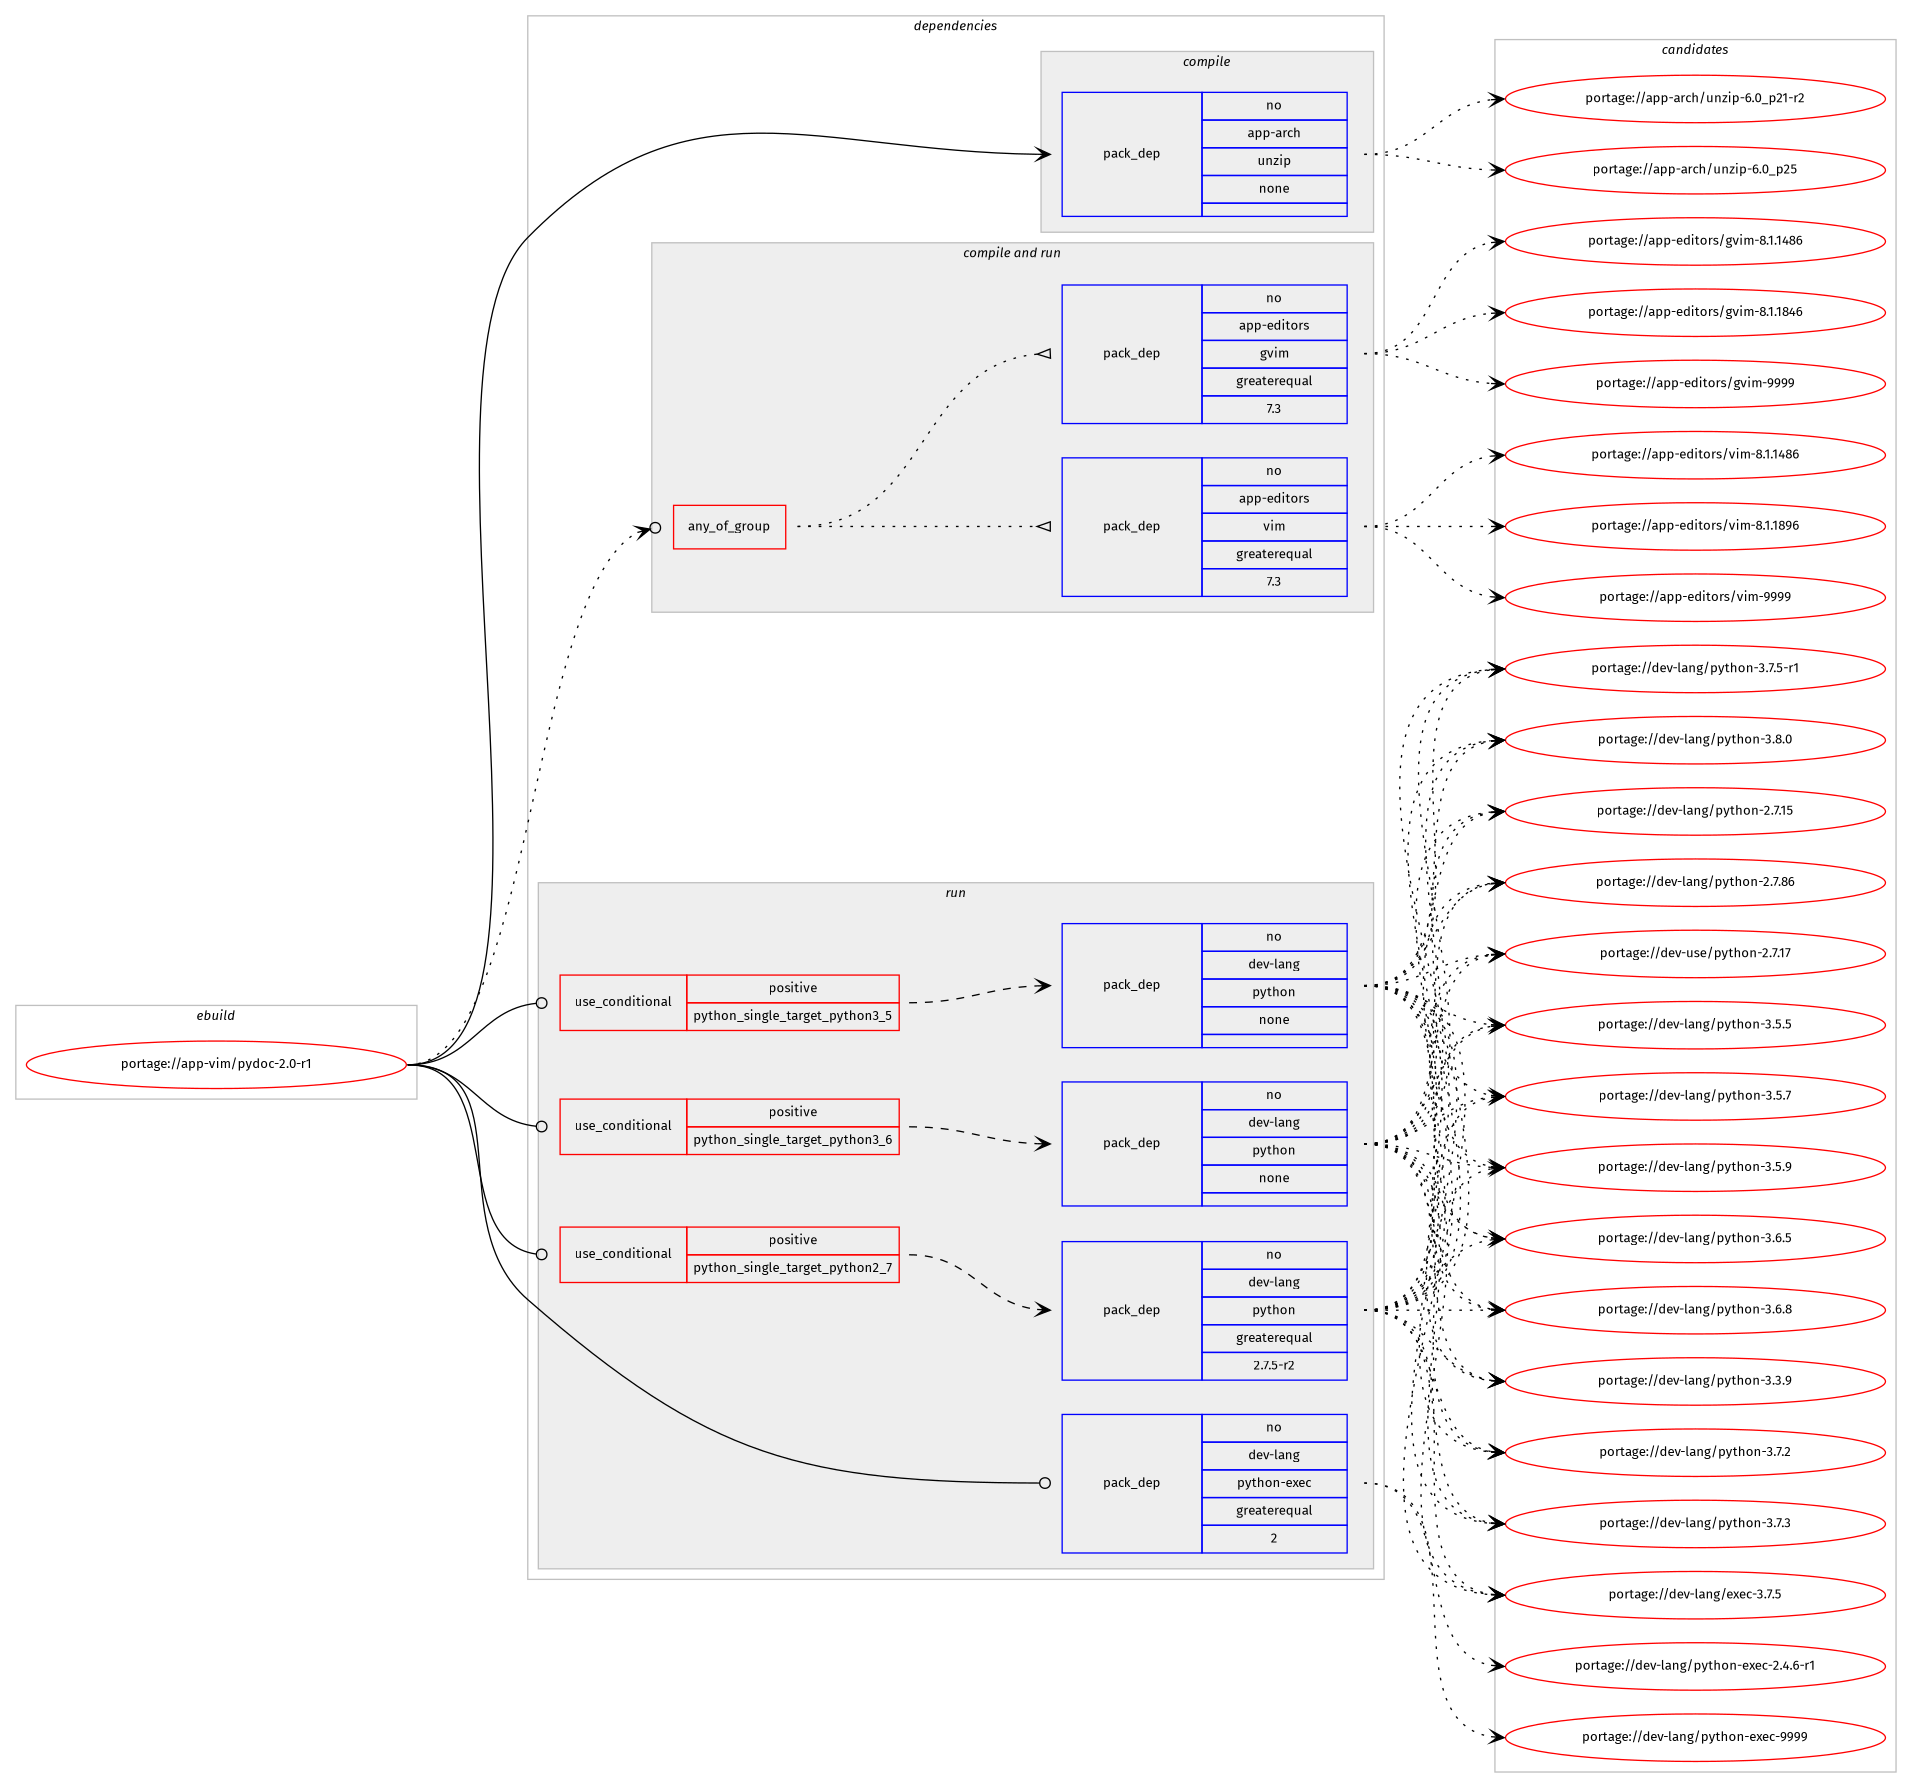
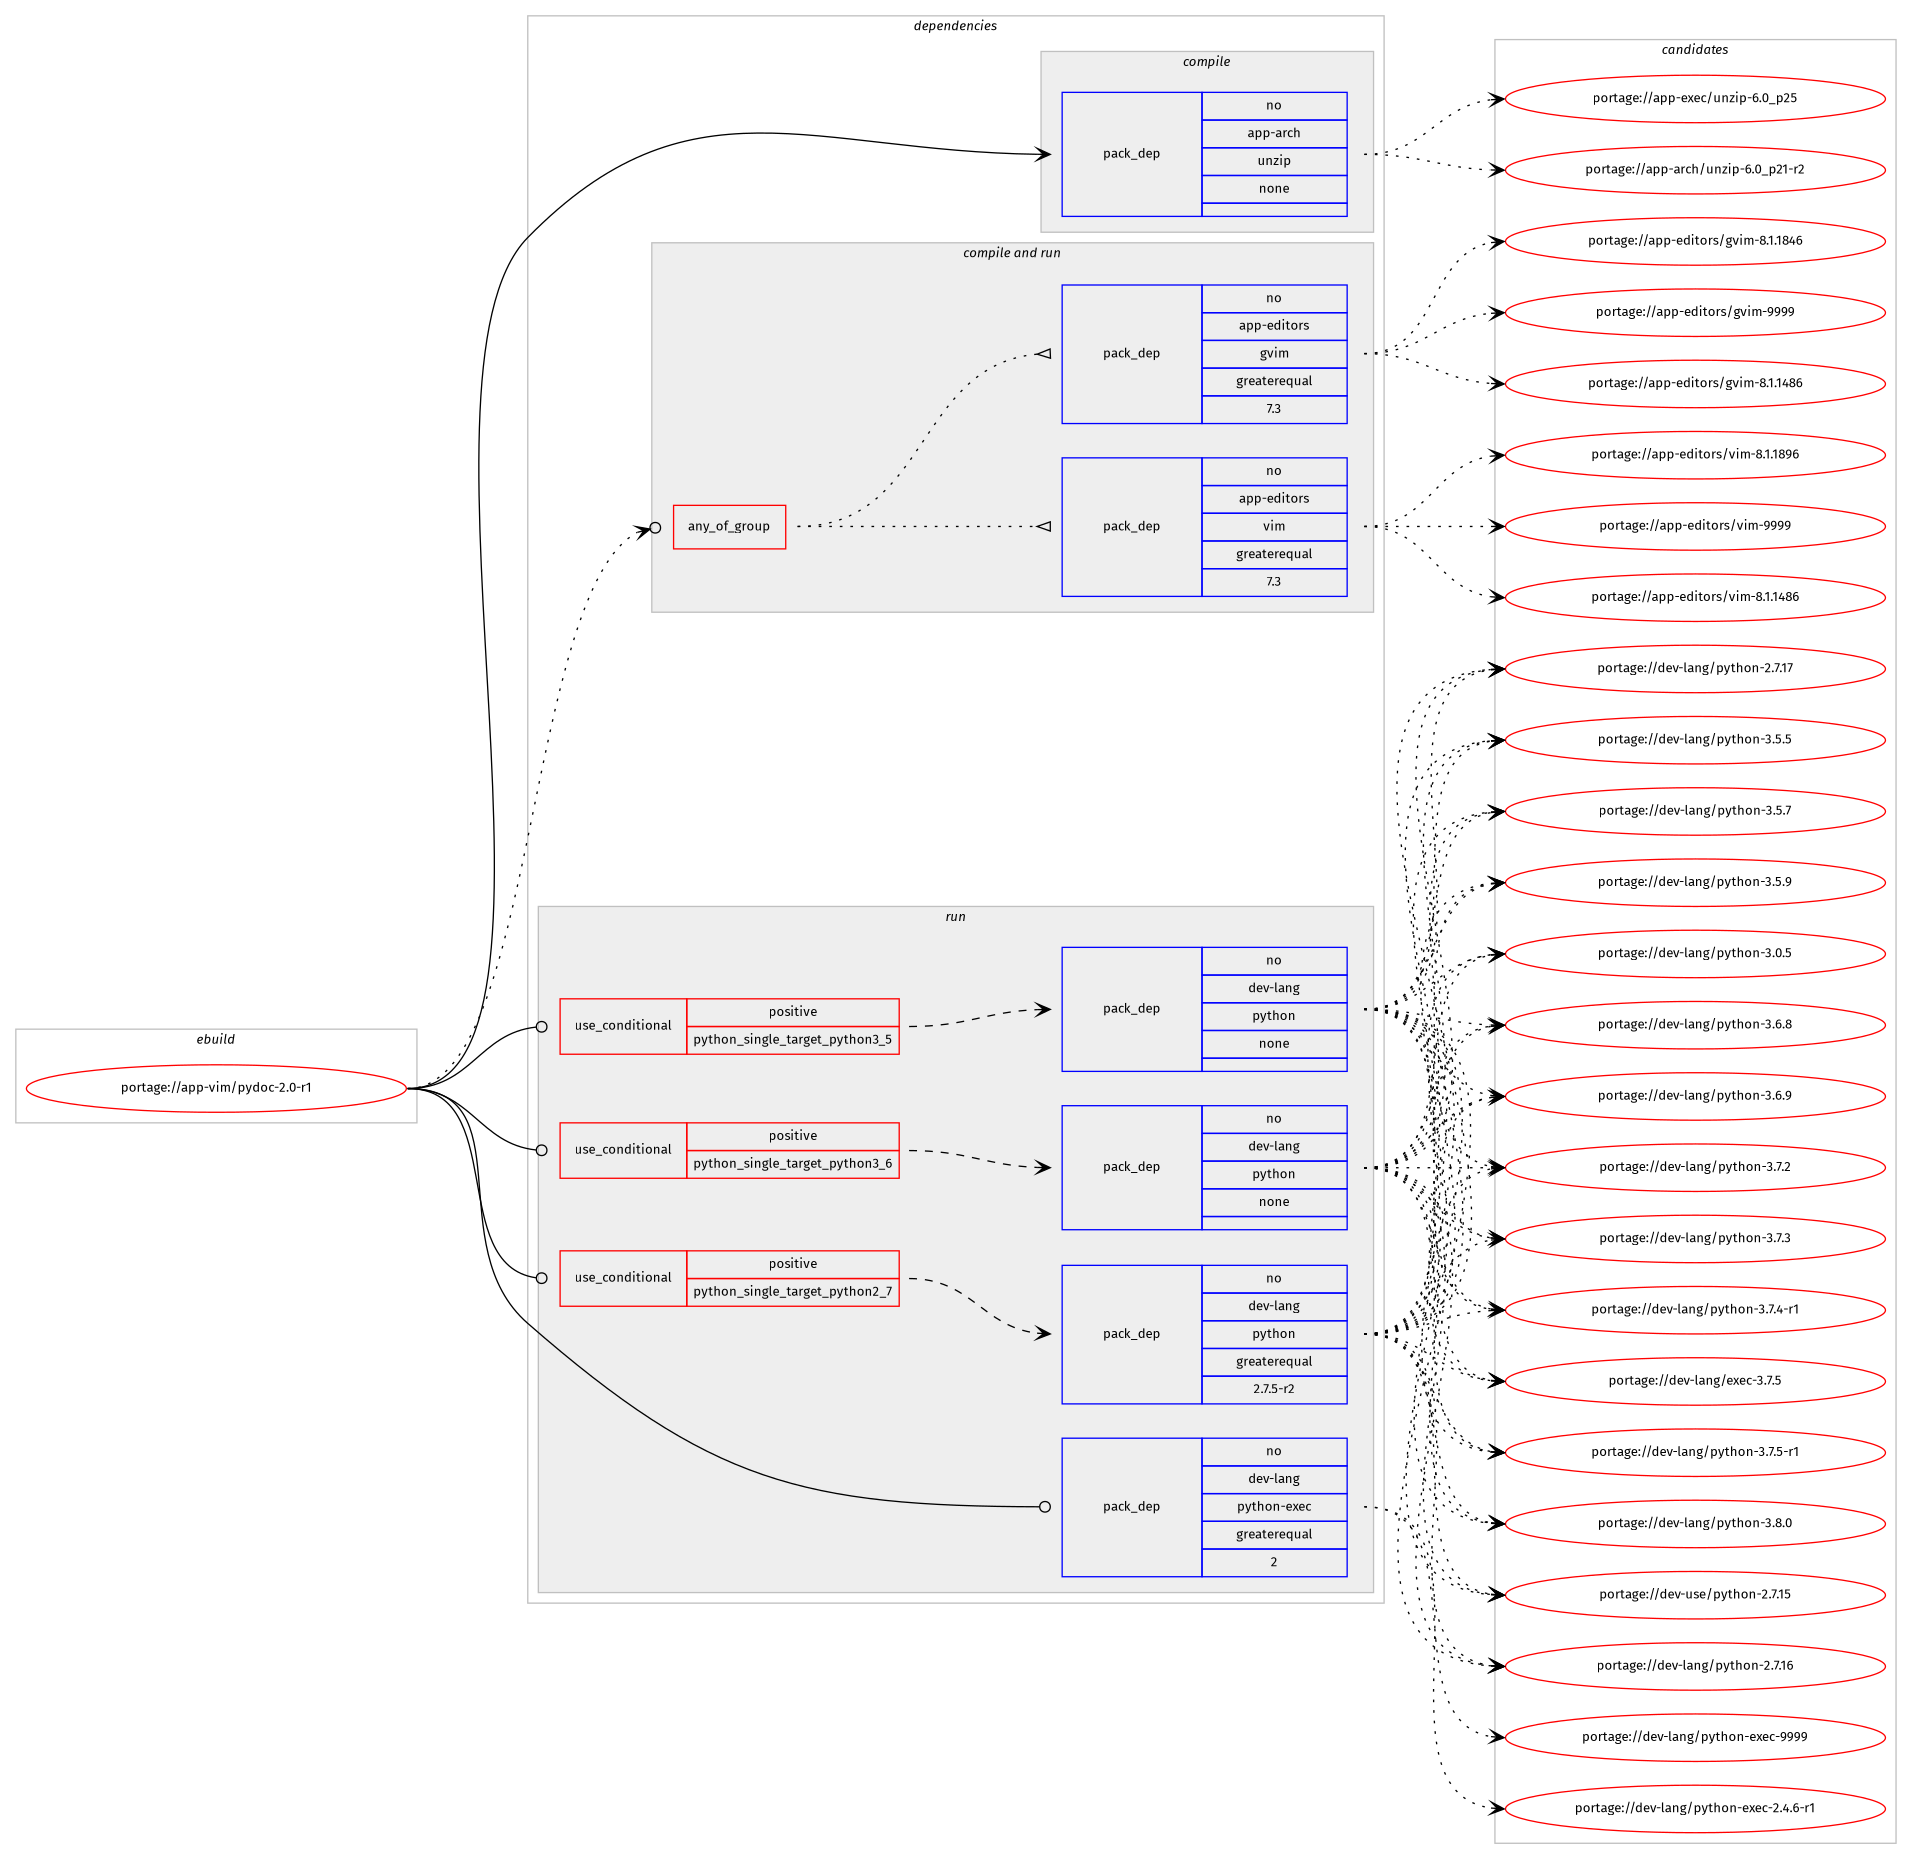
(1695, 170) -> (1695, 99)
(1695, 811) -> (1695, 1595)
(1695, 883) -> (1695, 1666)
(1695, 954) -> (1695, 669)
(1695, 1239) -> (1695, 954)
none -> (1695, 1310)
(1695, 1381) -> (1695, 1096)
